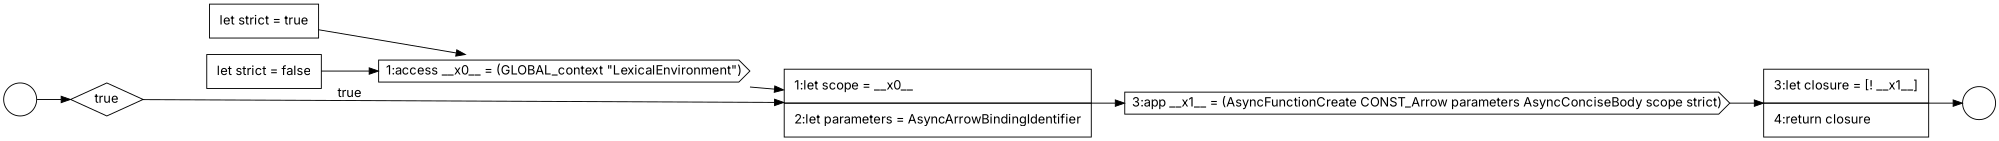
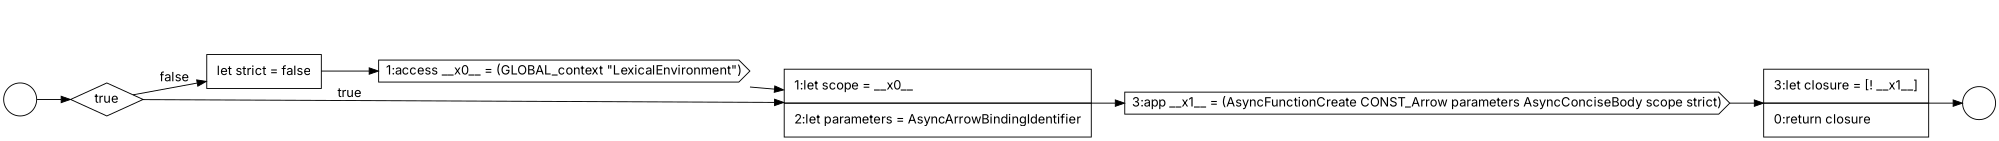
(264, 21) -> none
none -> (165, 89)
(1822, 120) -> (1822, 120)
